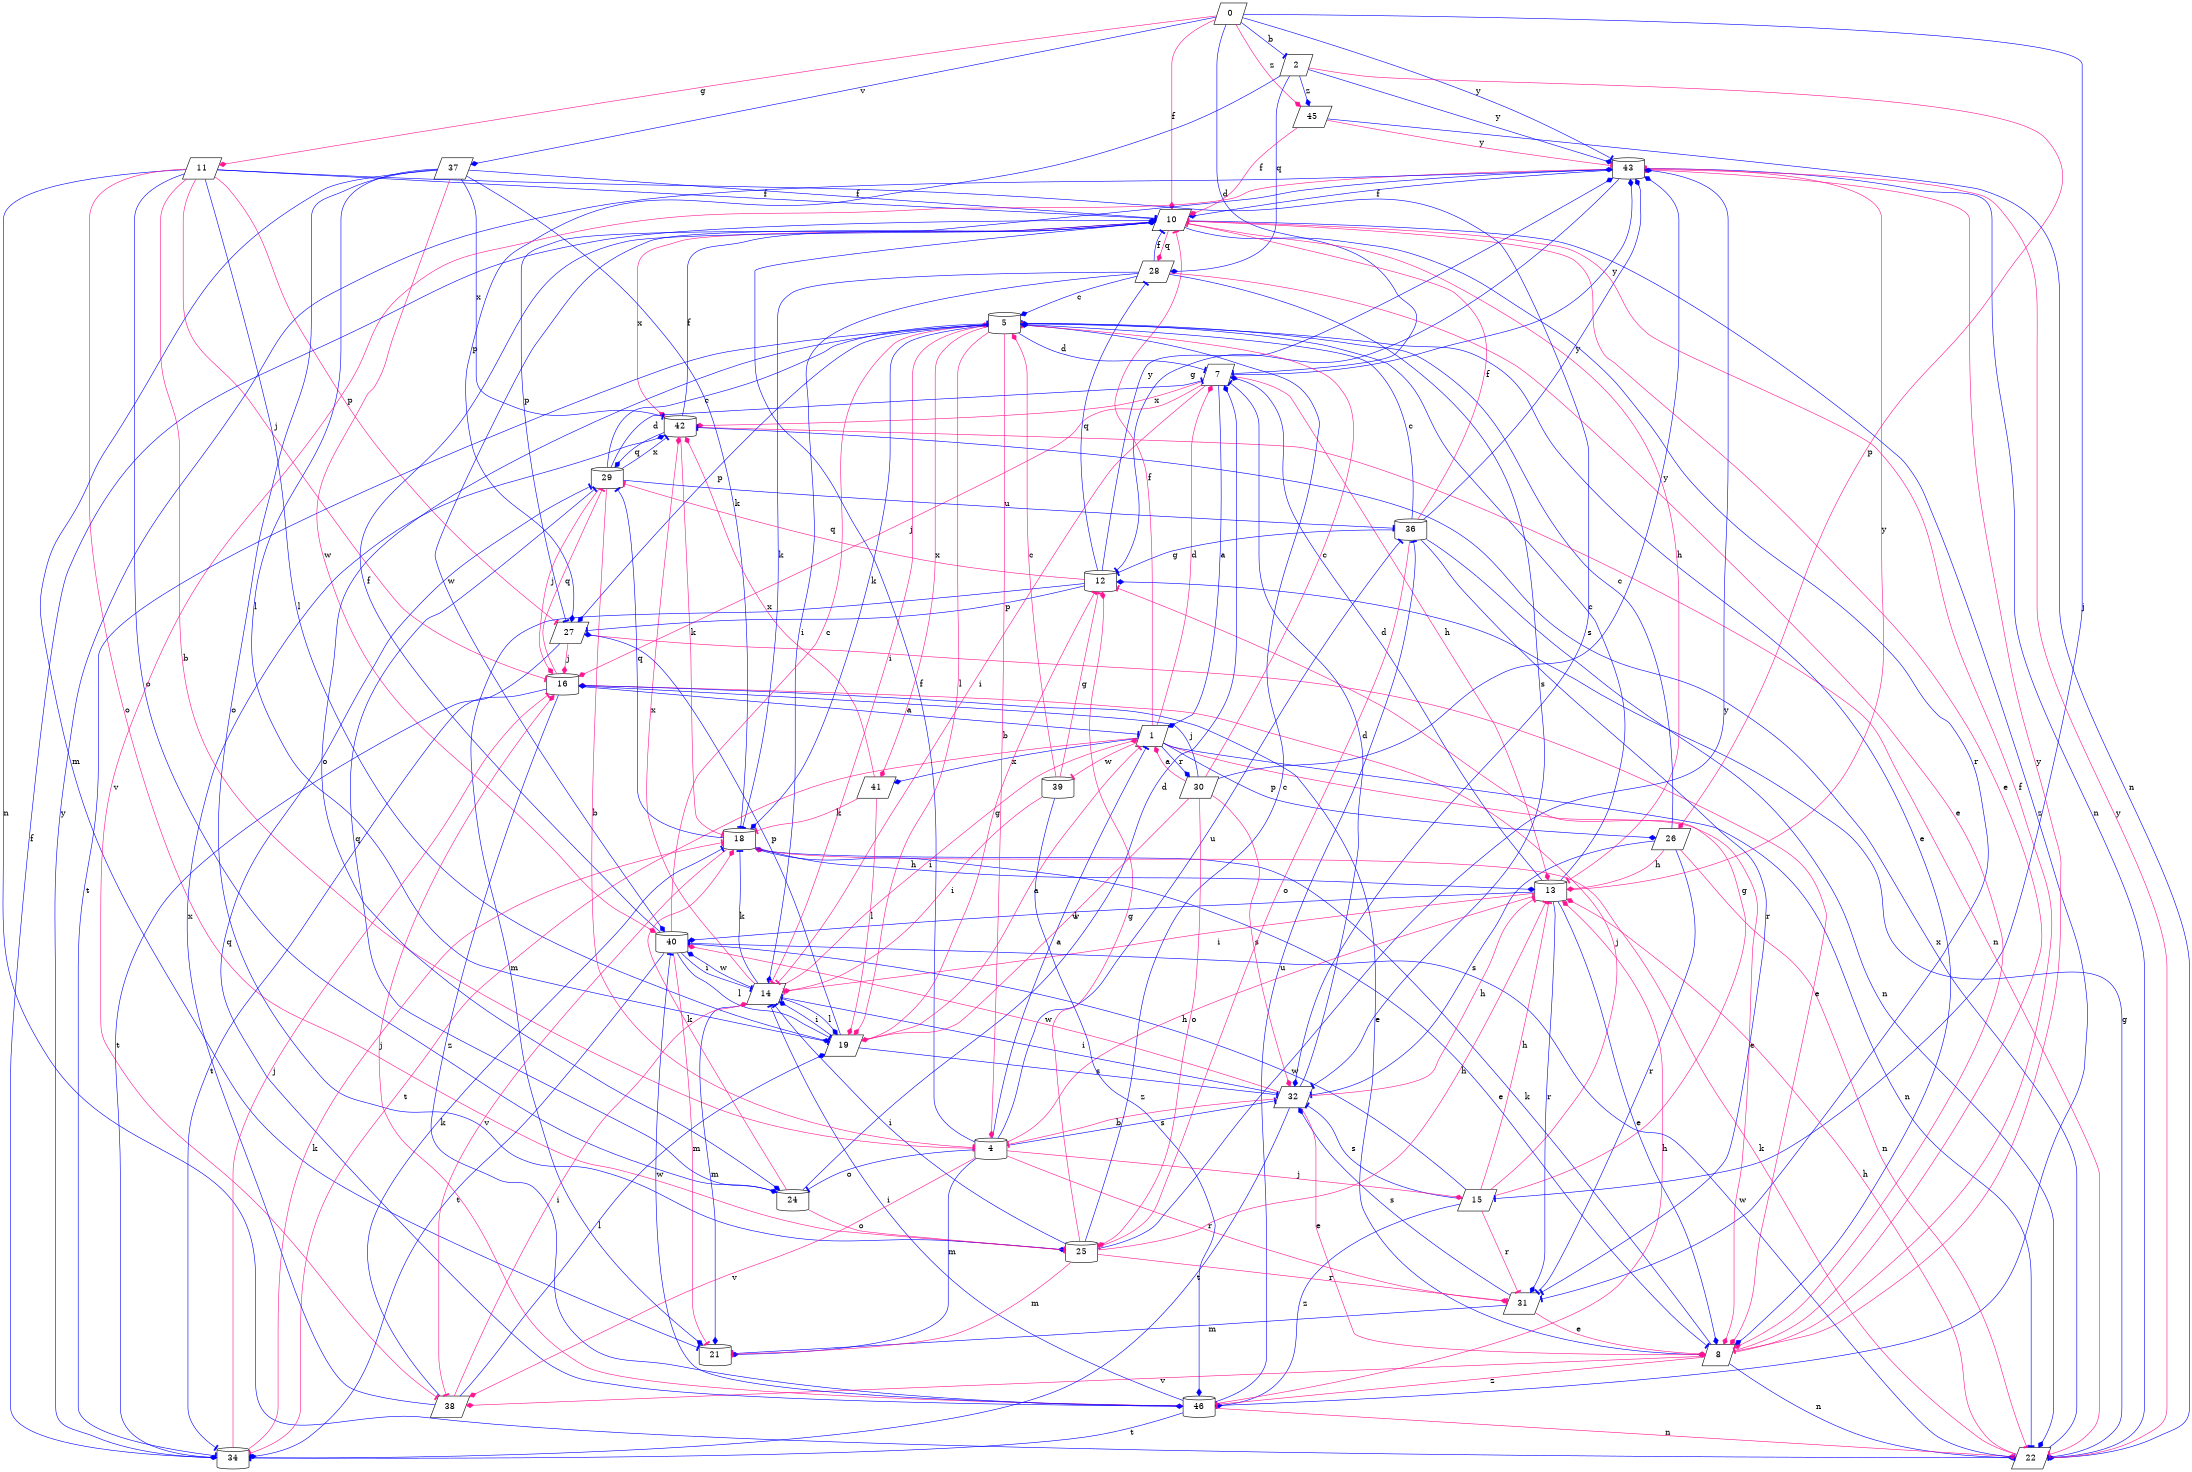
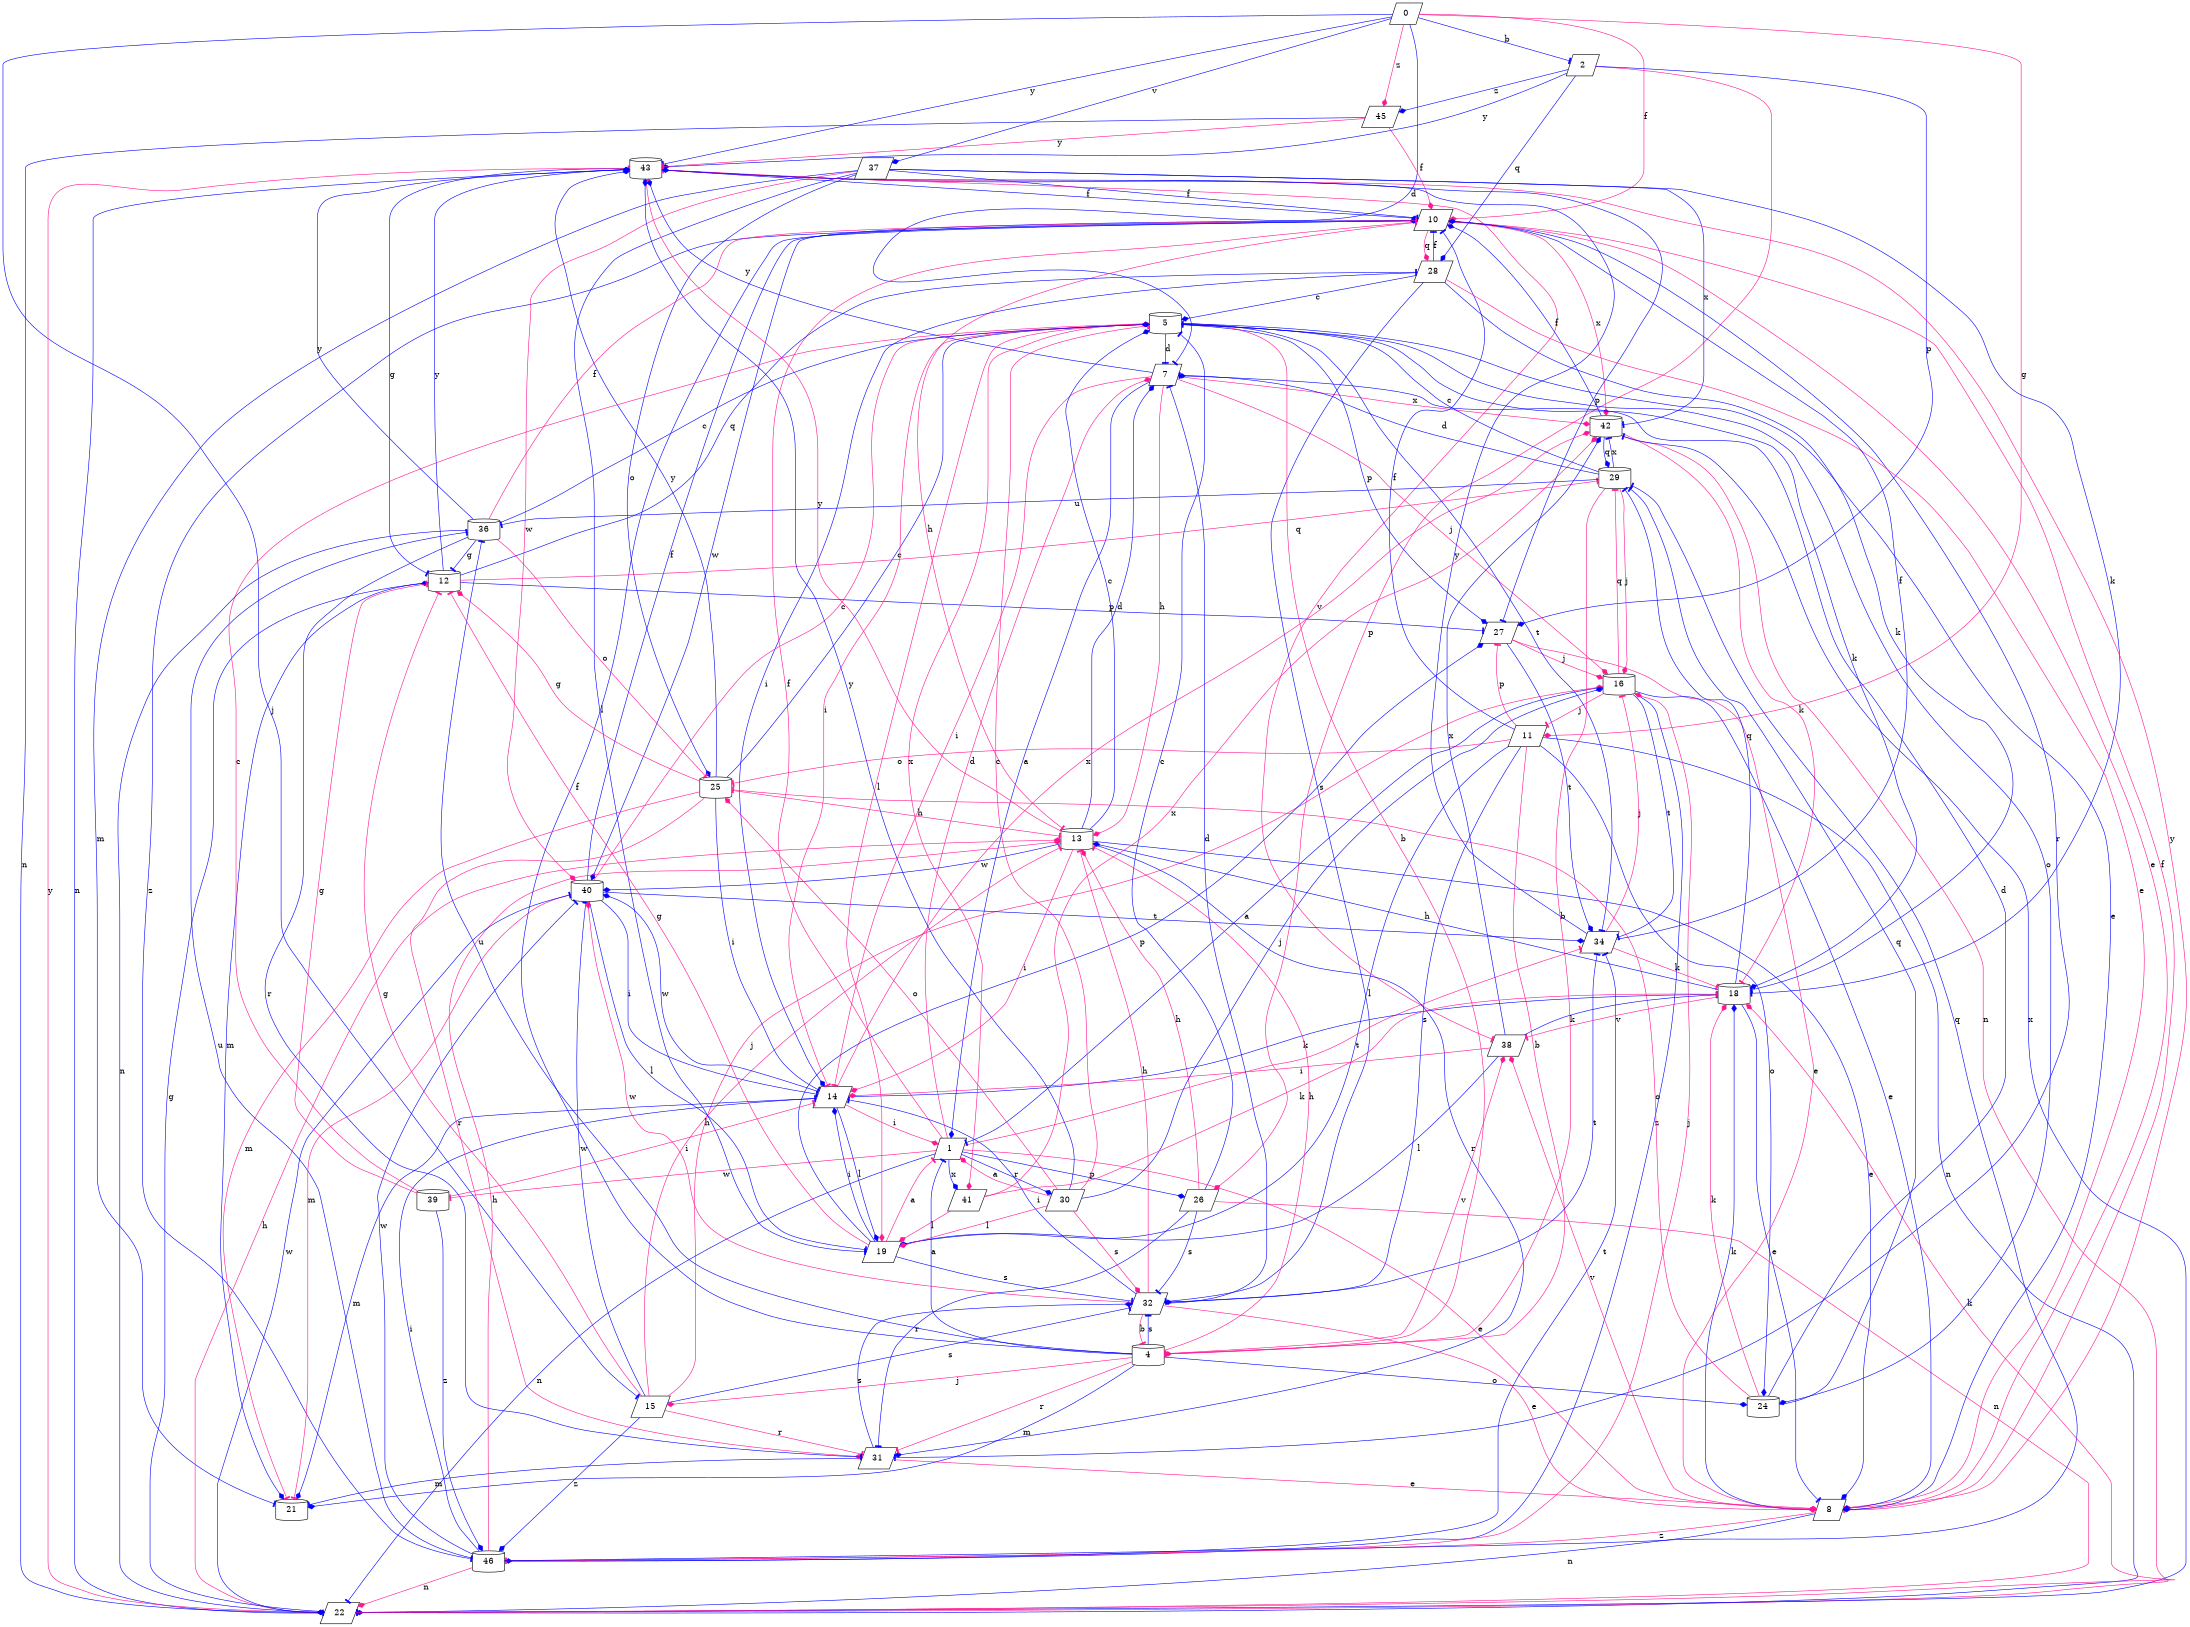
(298, 470) -> (1576, 709)
(889, 1159) -> (1452, 1381)
(233, 1458) -> (1599, 942)
